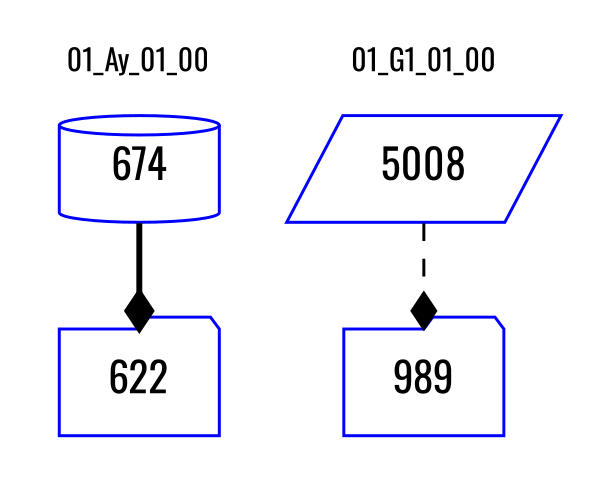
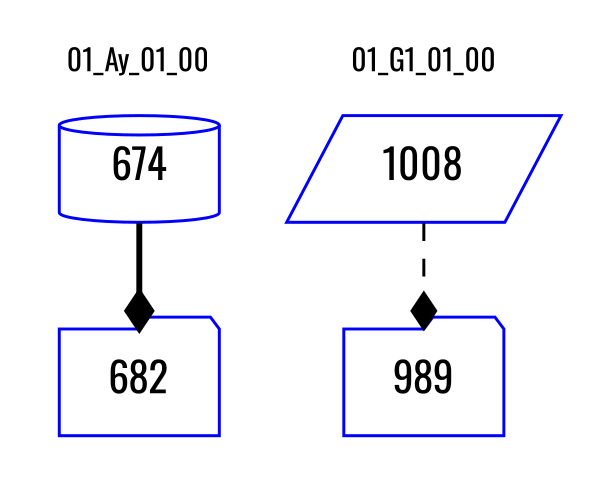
(424, 169) -> (424, 169)
(139, 382) -> (139, 382)
